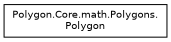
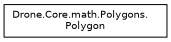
(86, 21) -> (86, 21)
